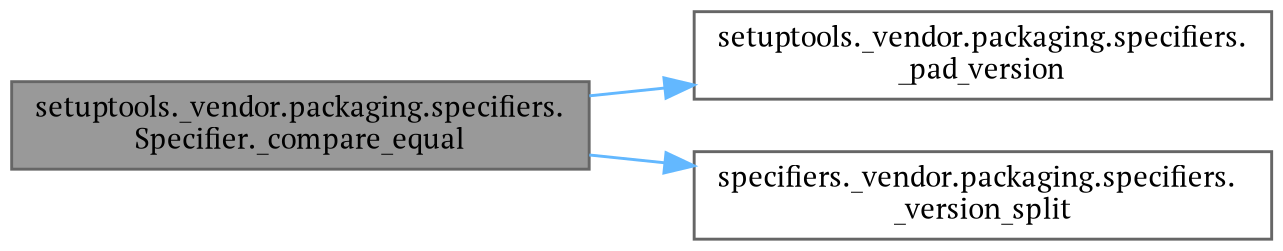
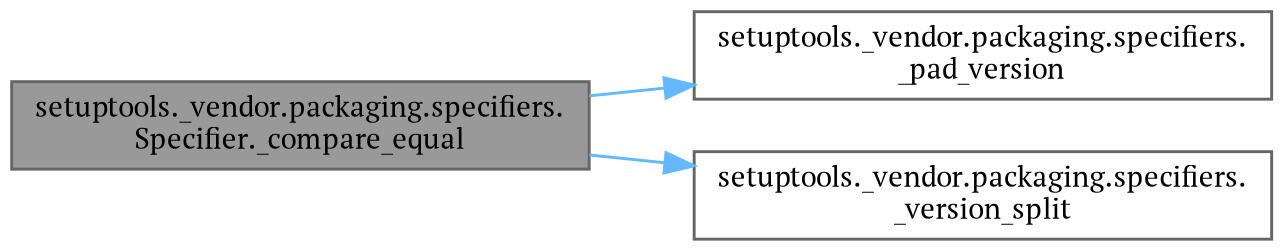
(983, 195) -> (983, 195)
